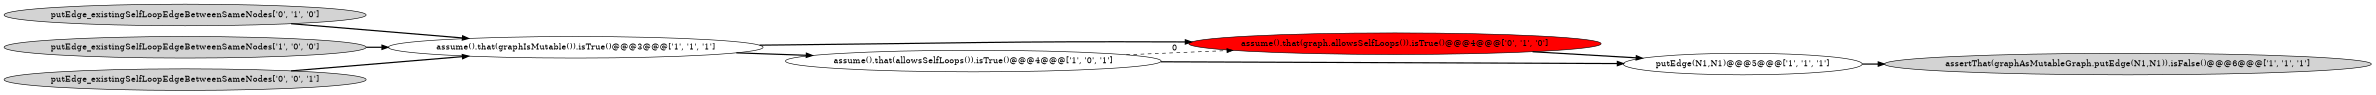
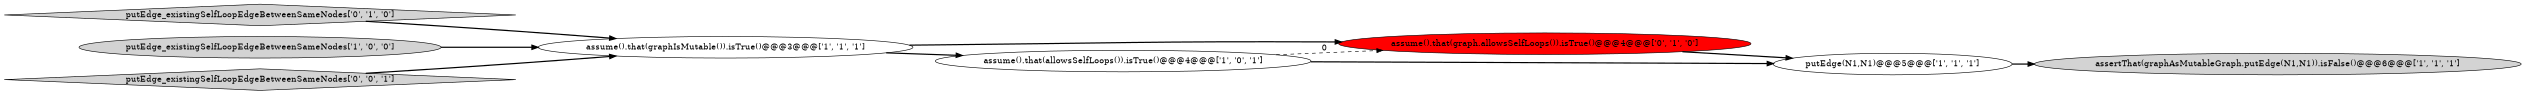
(185, 15) -> (260, 15)
(185, 80) -> (260, 80)
